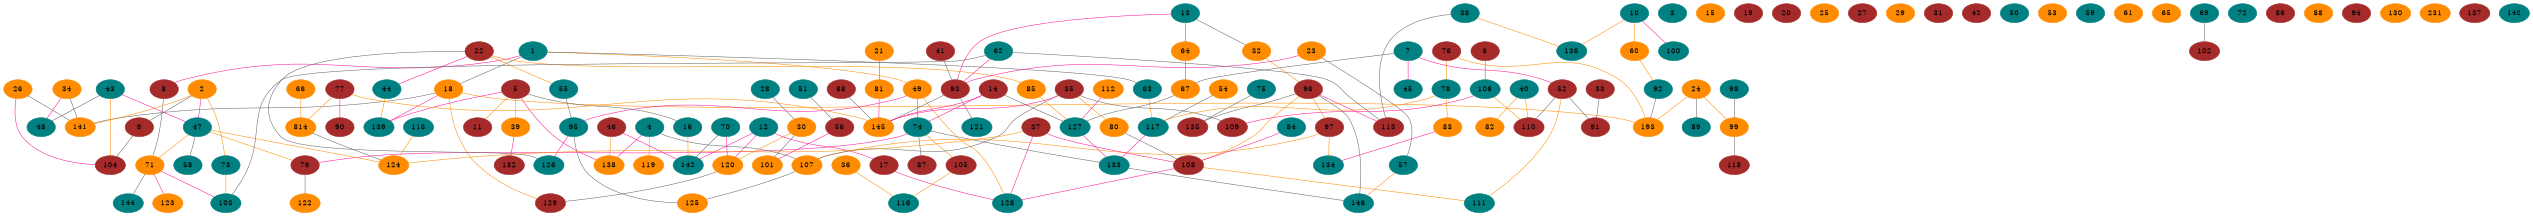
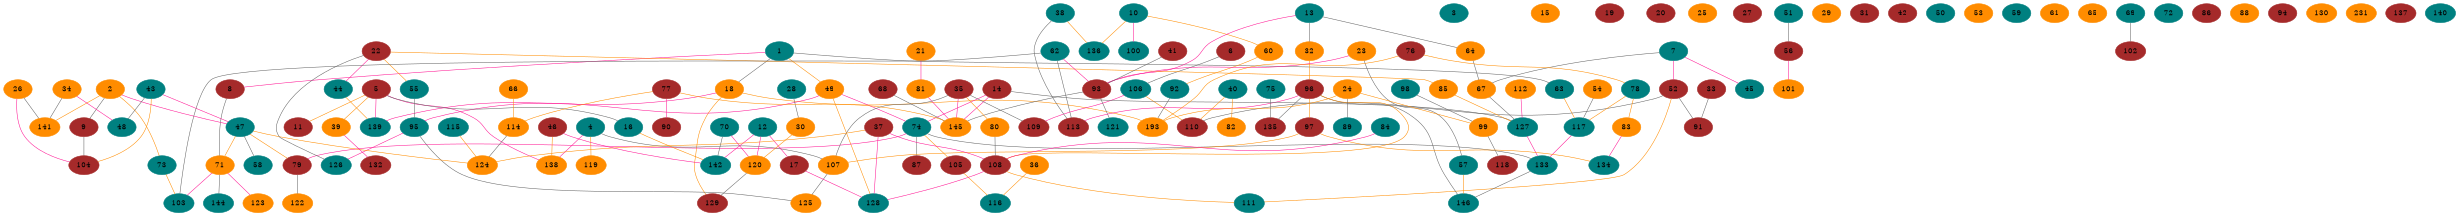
(265, 108) -> none
(301, 127) -> (514, 127)
(785, 146) -> none
